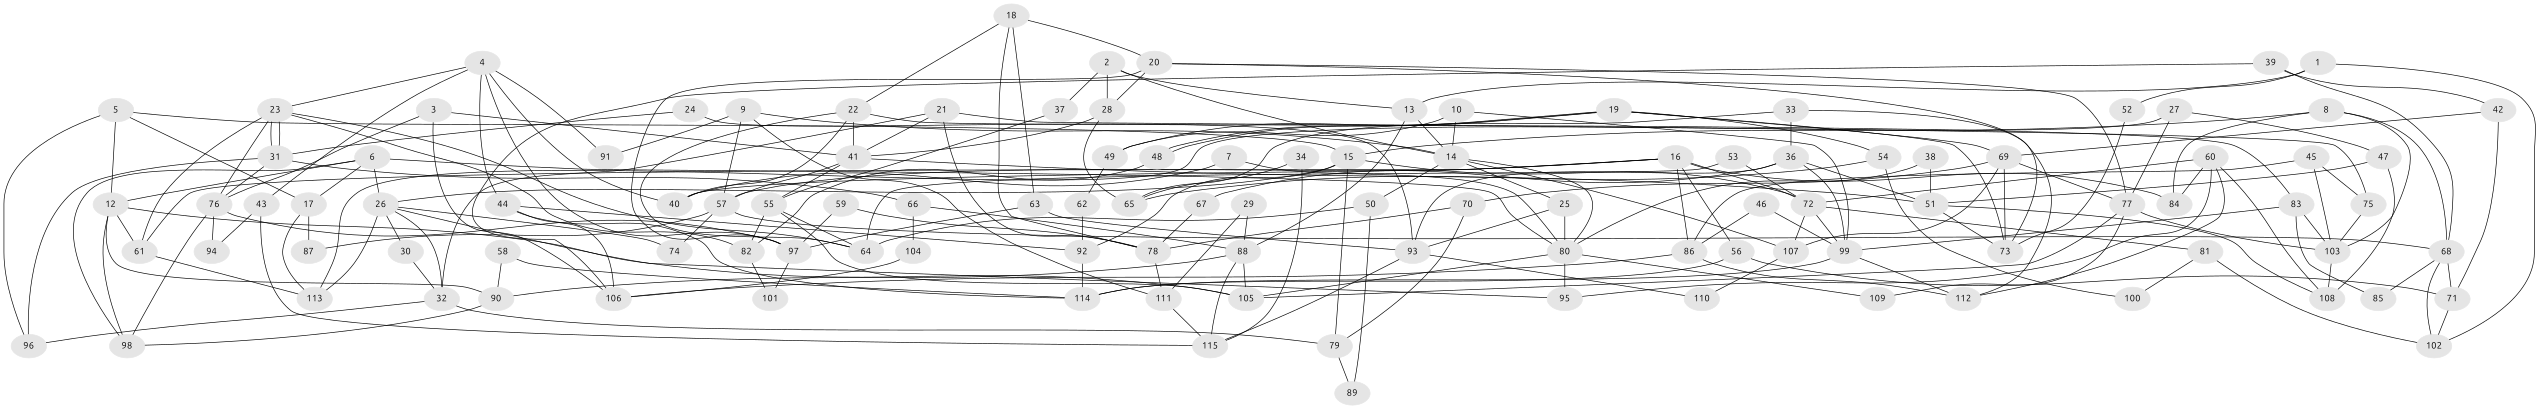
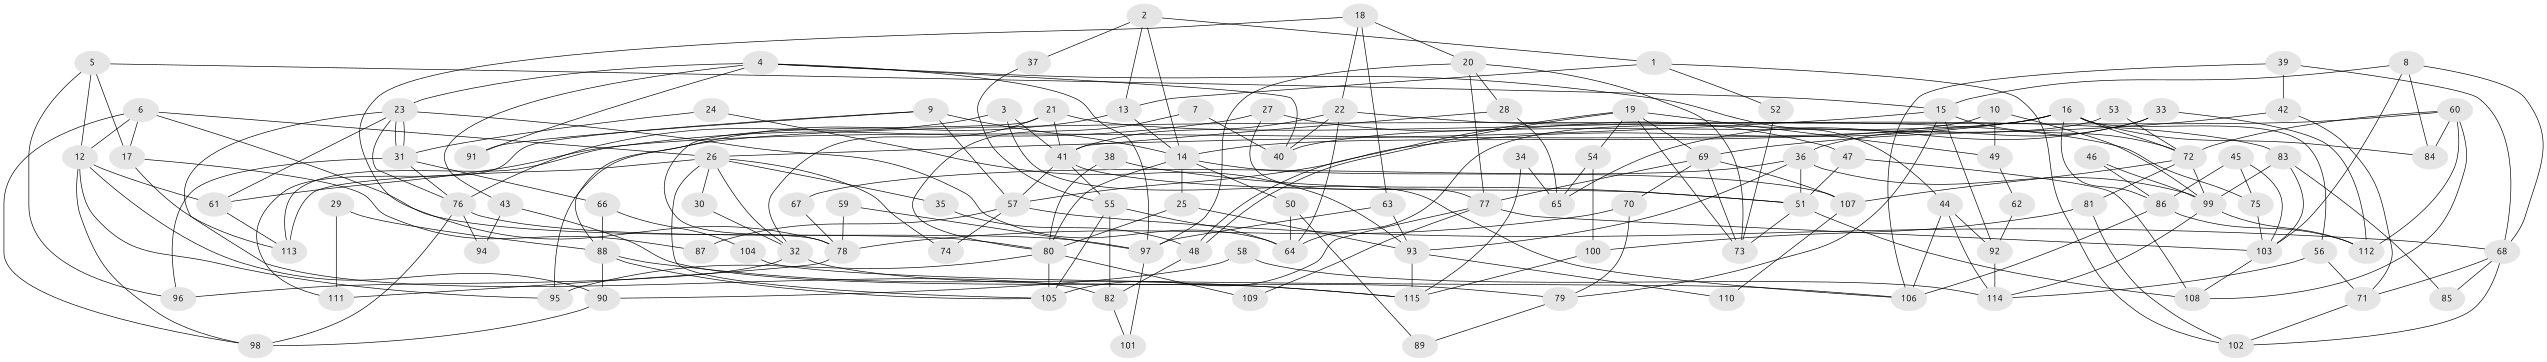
(1107, 87) -> (1399, 39)
none -> (941, 205)
(1187, 323) -> (1502, 275)
